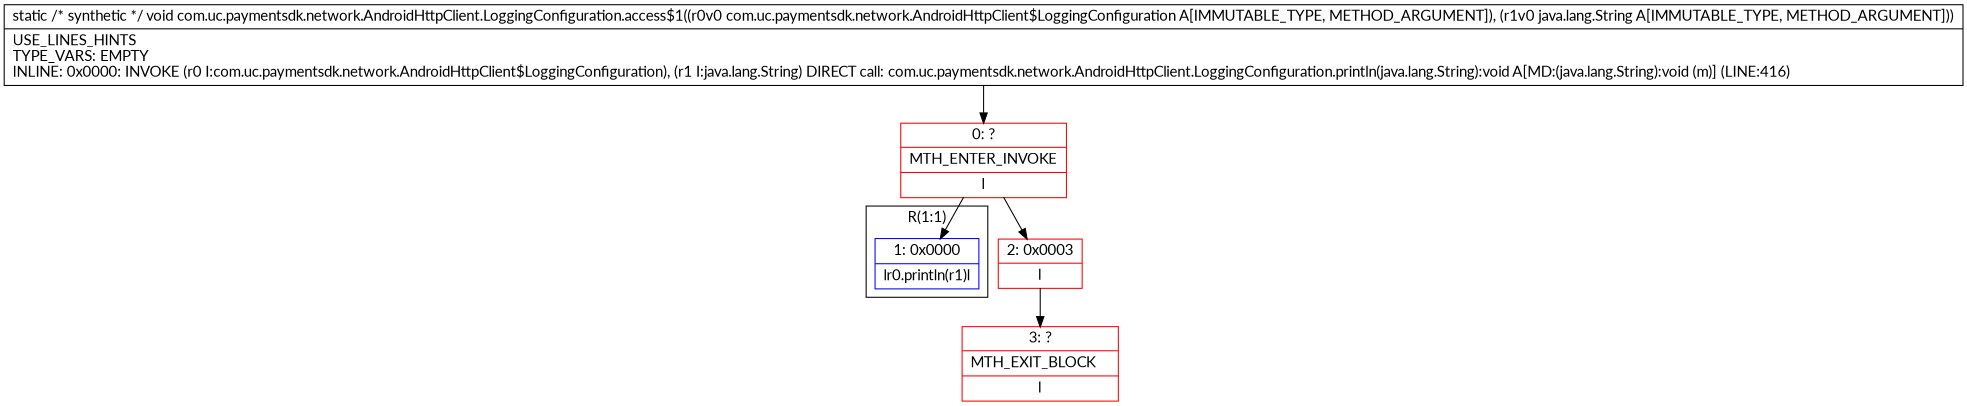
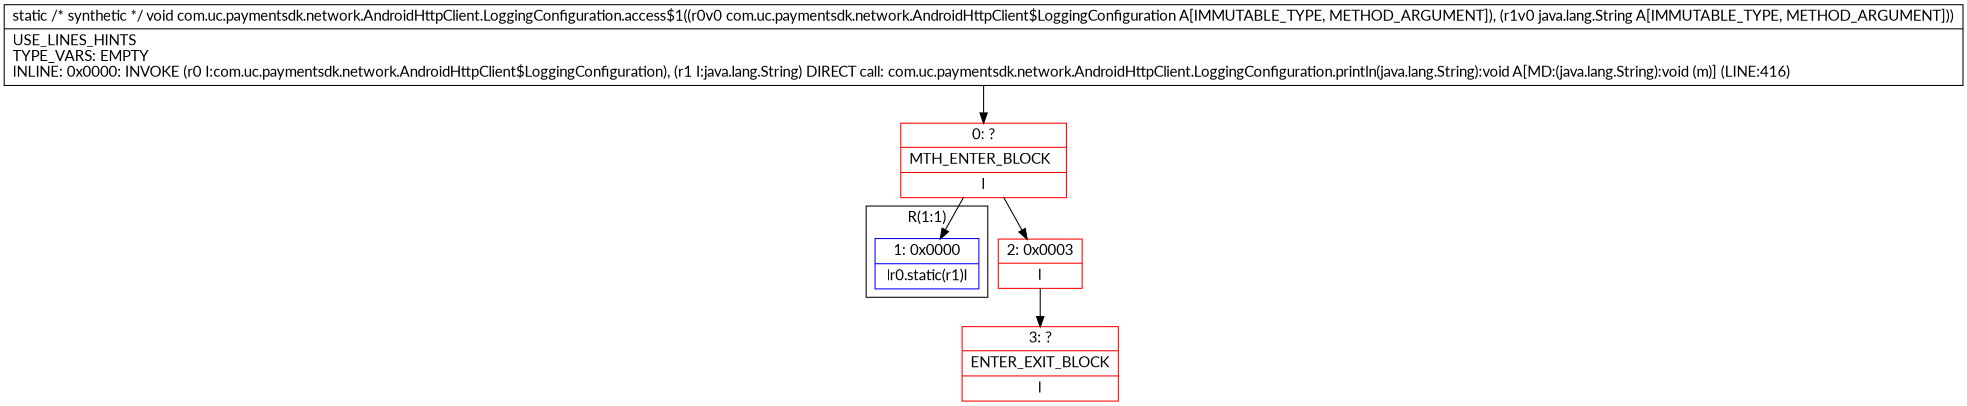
(984, 159) -> (980, 159)
(927, 276) -> (927, 276)
(1033, 363) -> (1040, 363)
